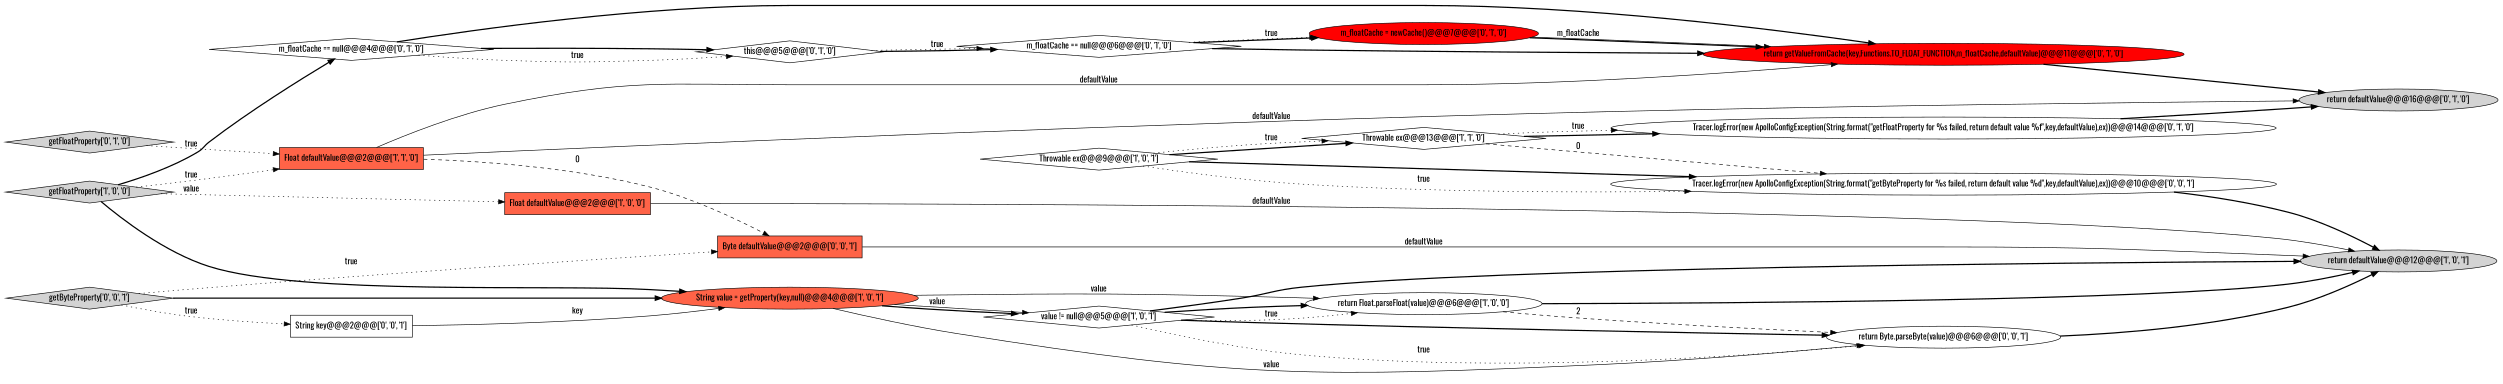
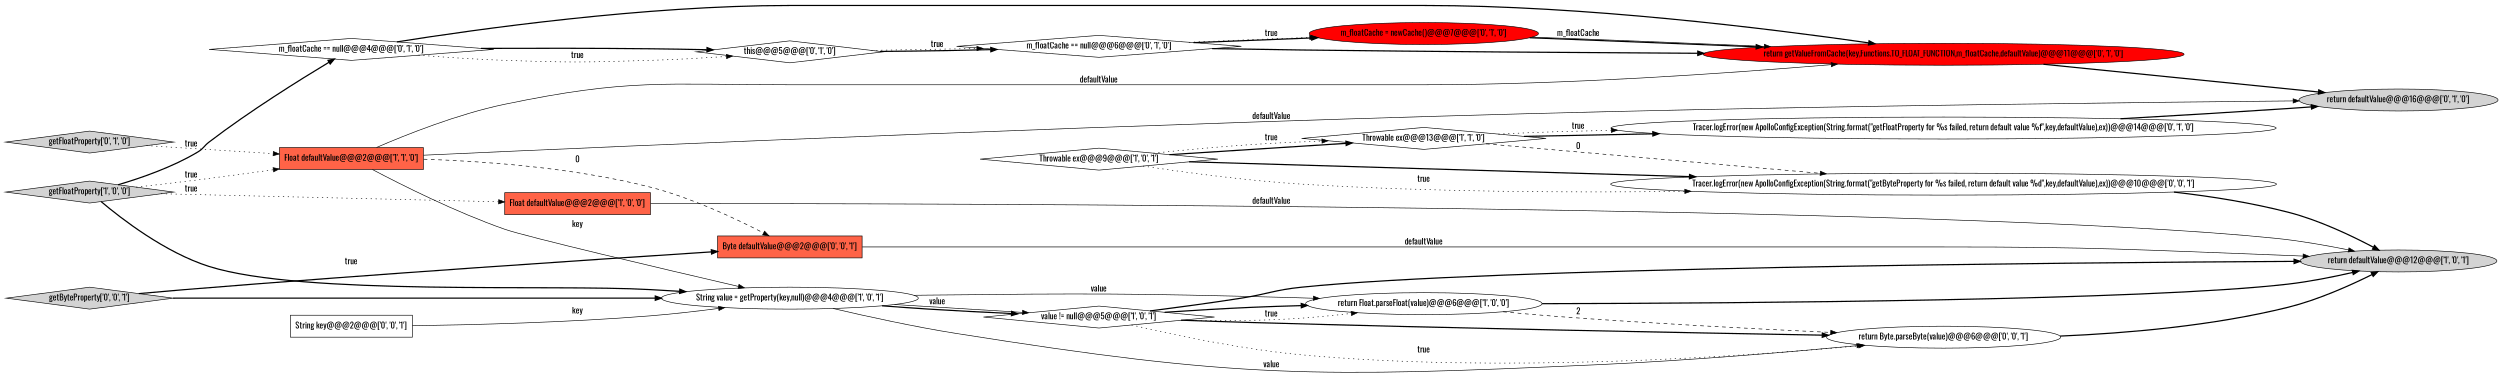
(191, 189) -> (191, 189)
none -> (551, 242)
(425, 271) -> (425, 271)
(790, 298) -> (790, 298)
(202, 318) -> none
